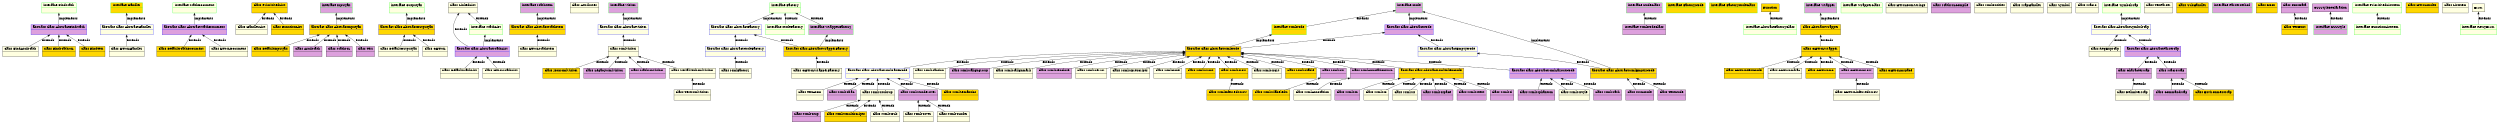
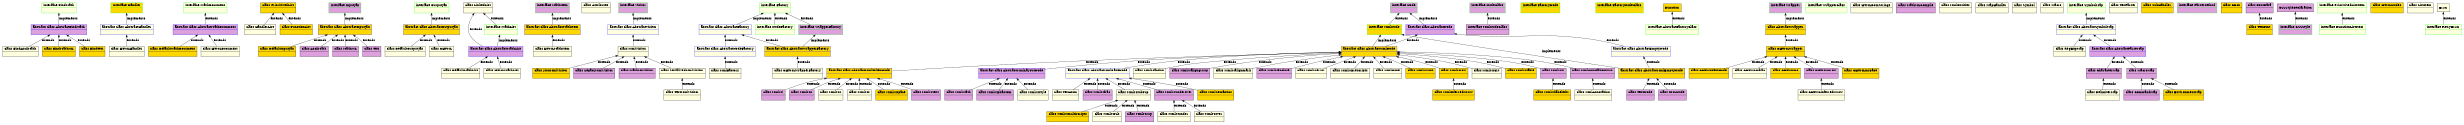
(204, 19) -> (212, 19)
(1518, 38) -> (1511, 52)
(1437, 95) -> (892, 95)
